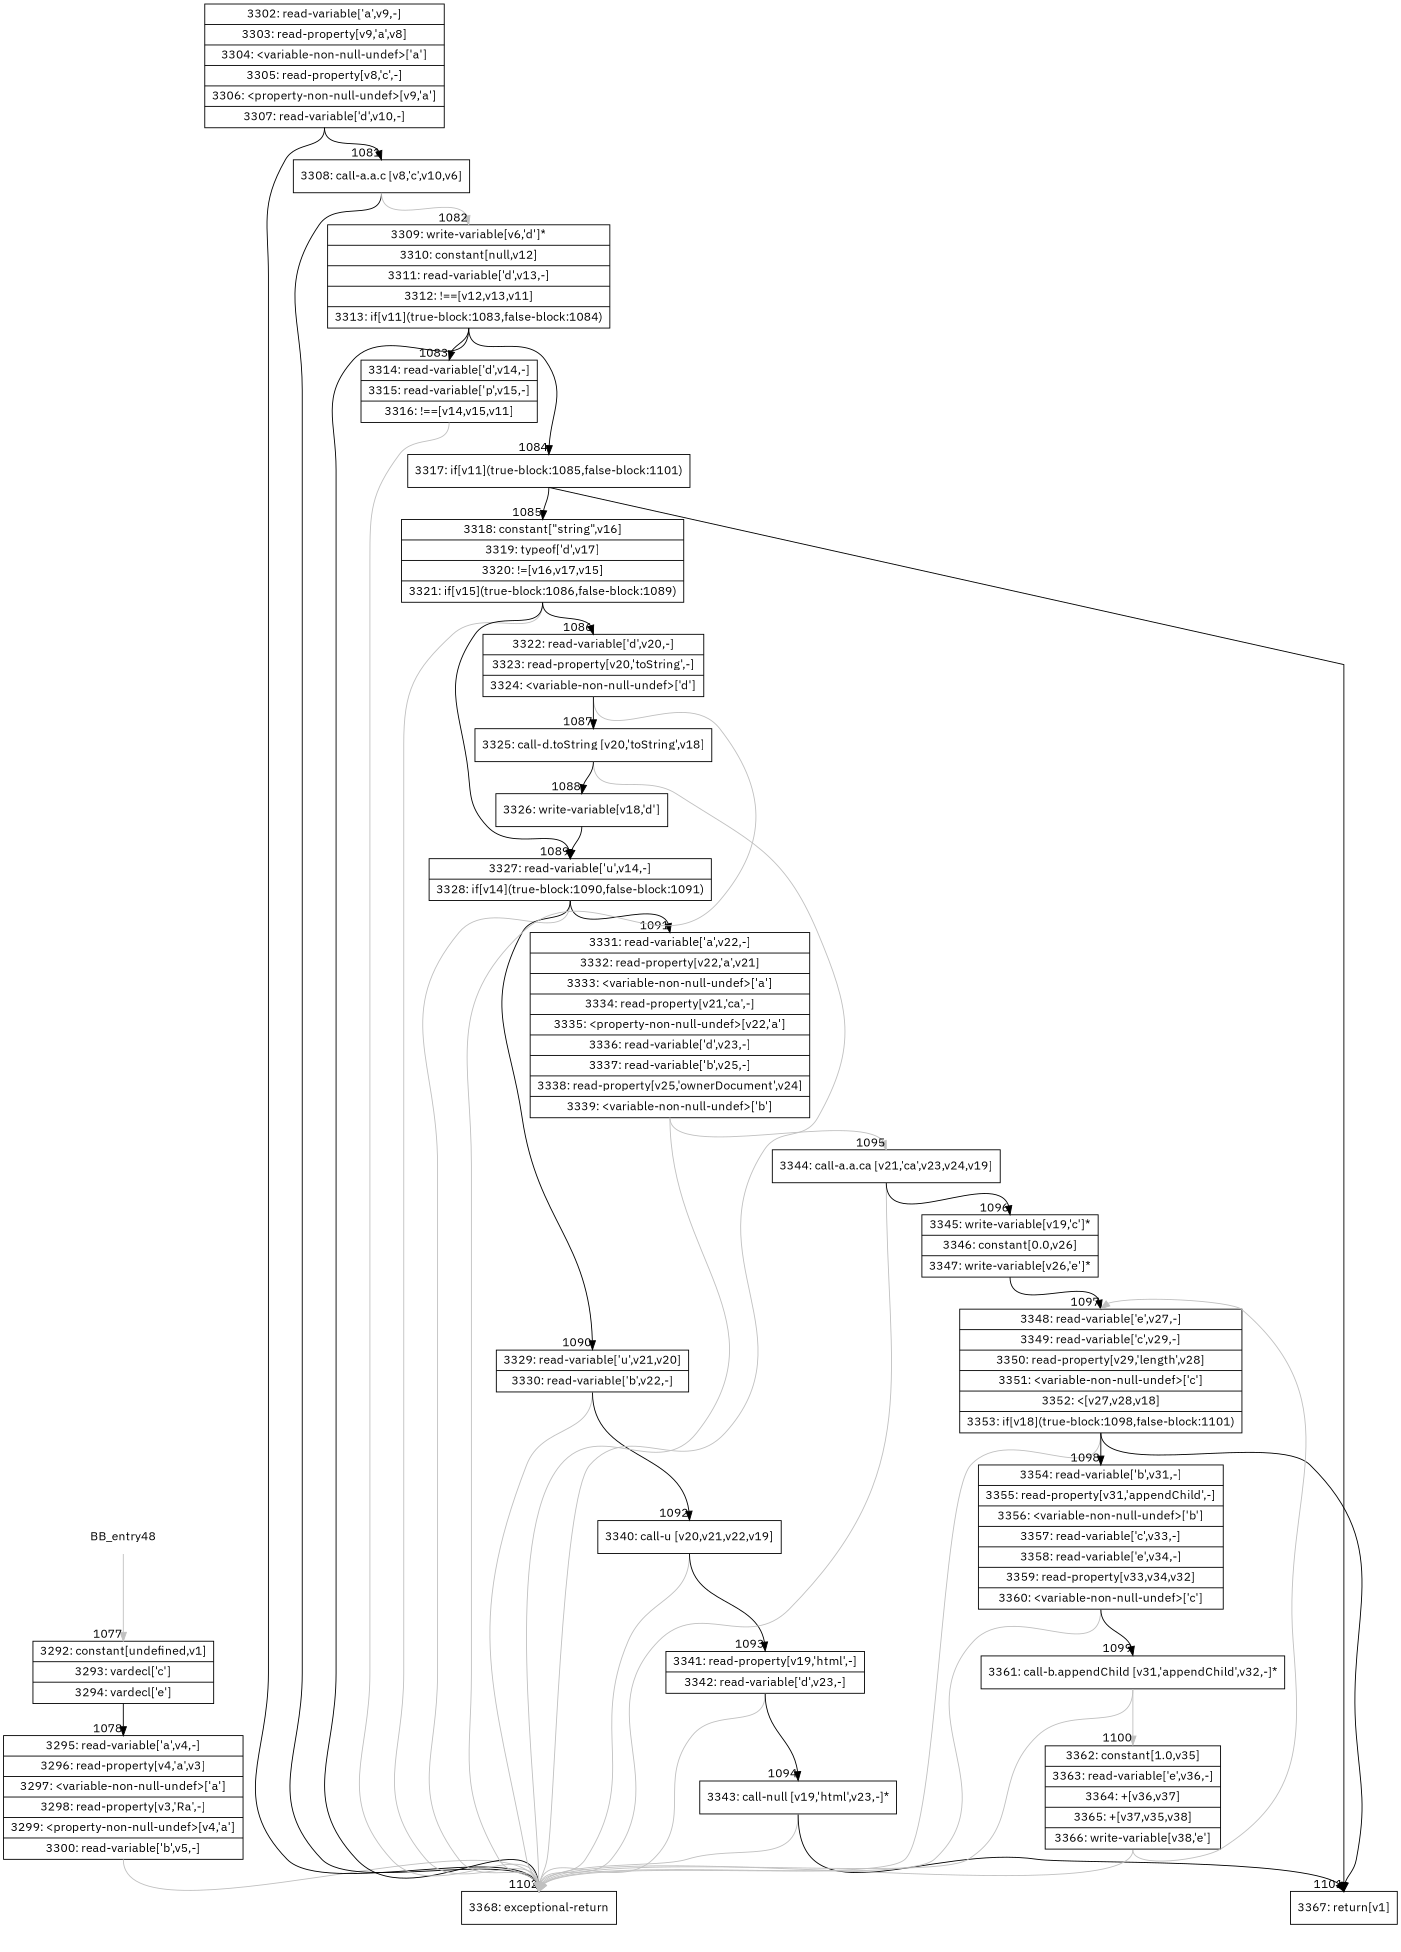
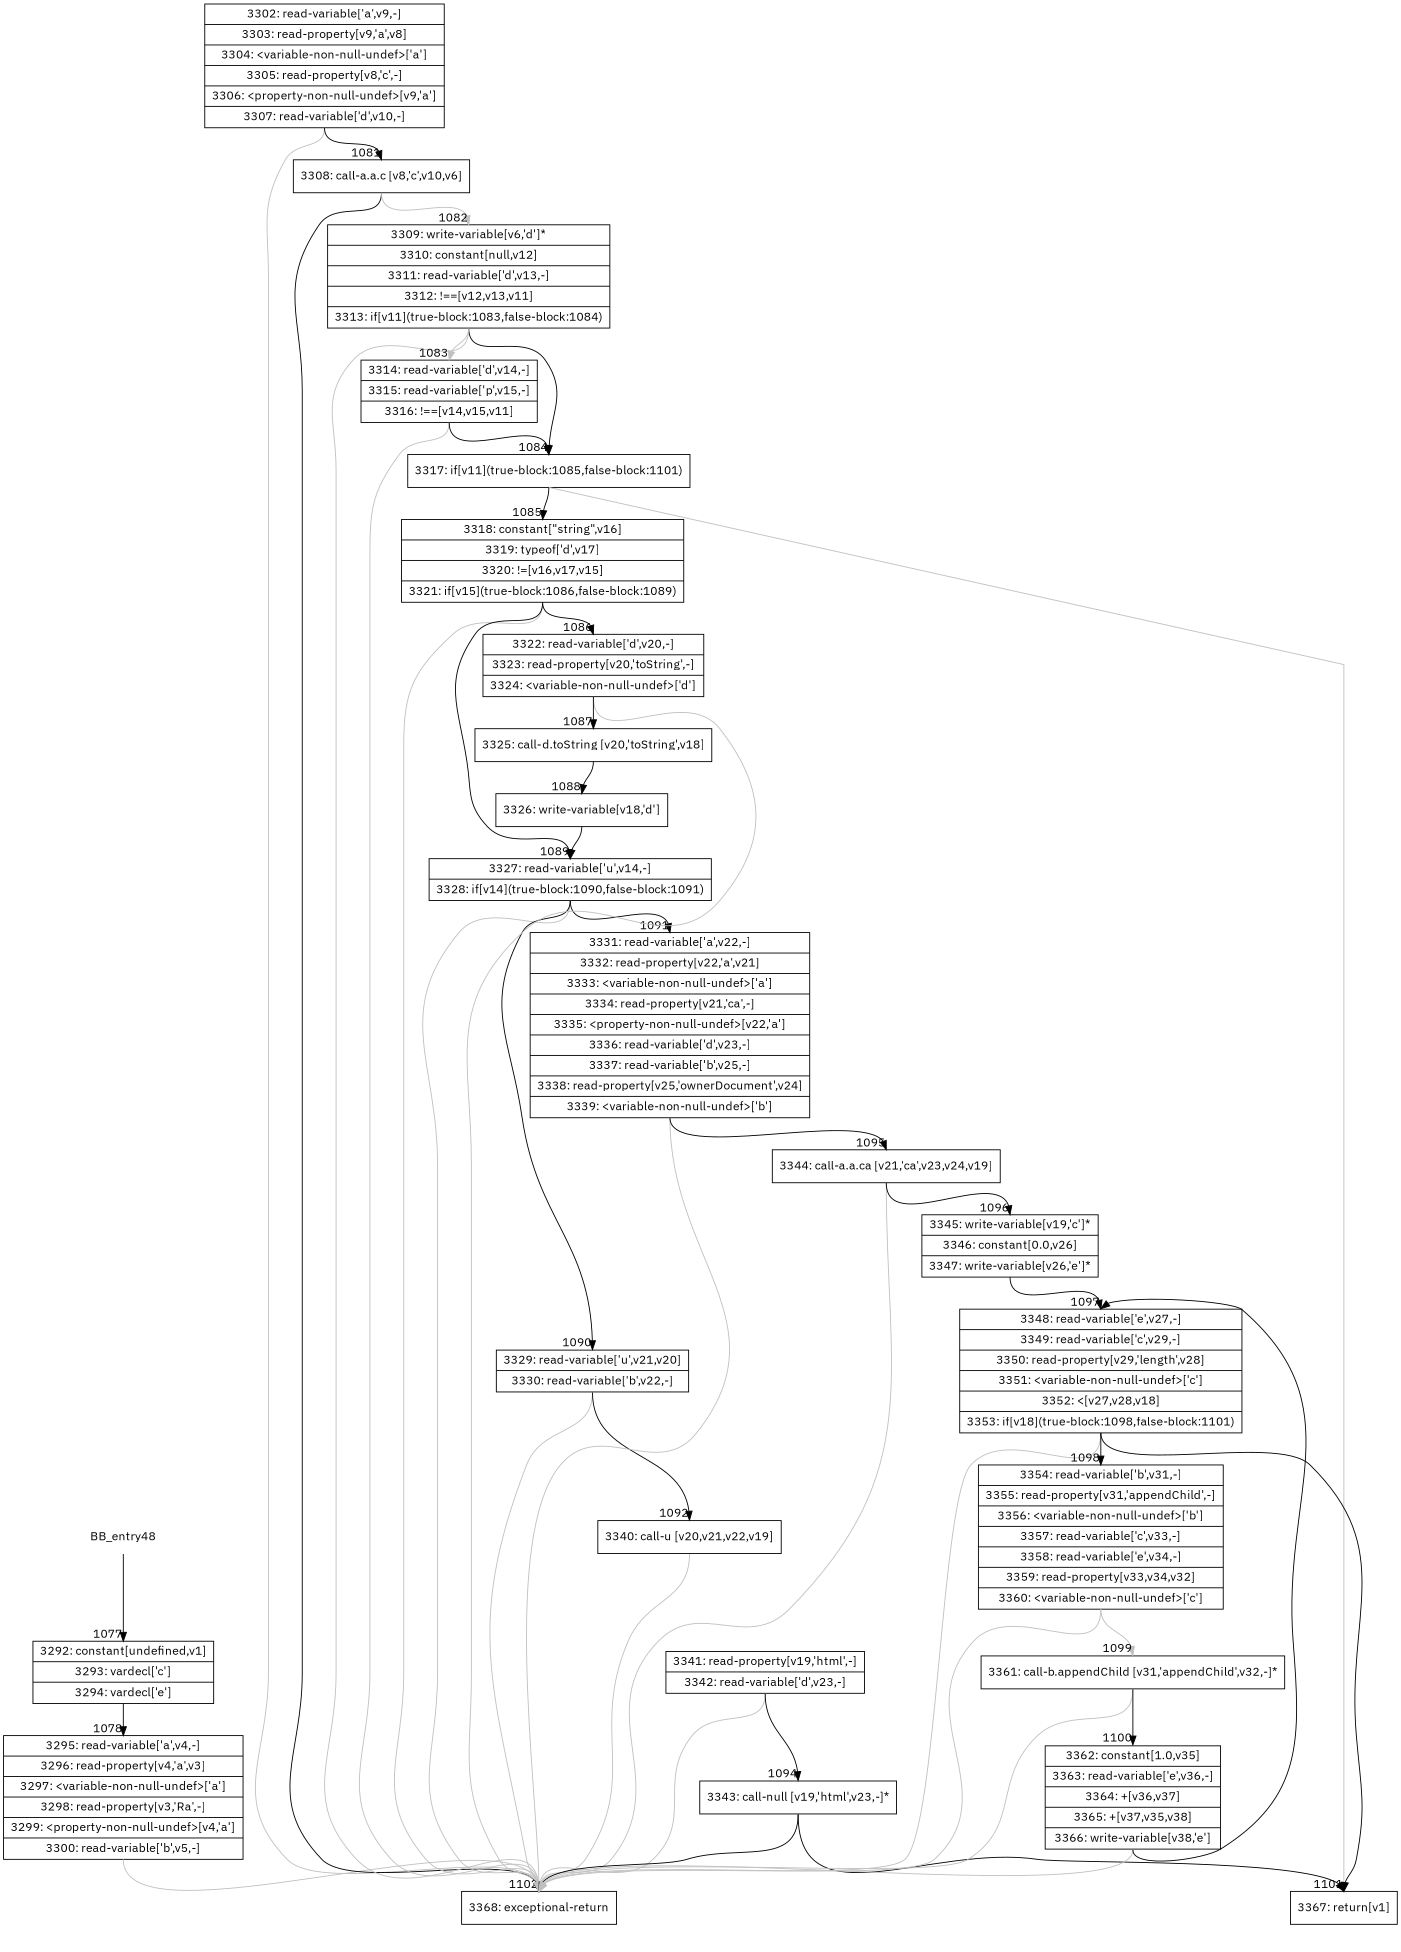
(462, 341) -> (462, 341)
none -> (494, 439)
(1344, 866) -> (1344, 866)
(268, 1114) -> (268, 1114)
(774, 1134) -> (774, 1134)
(336, 1145) -> (336, 1145)
(751, 1297) -> none
(1294, 1563) -> (1294, 1563)
(123, 1593) -> (123, 1593)
(723, 1600) -> none
(1113, 1630) -> (1113, 1630)
(1133, 1713) -> (1133, 1713)
(680, 1861) -> (680, 1861)
